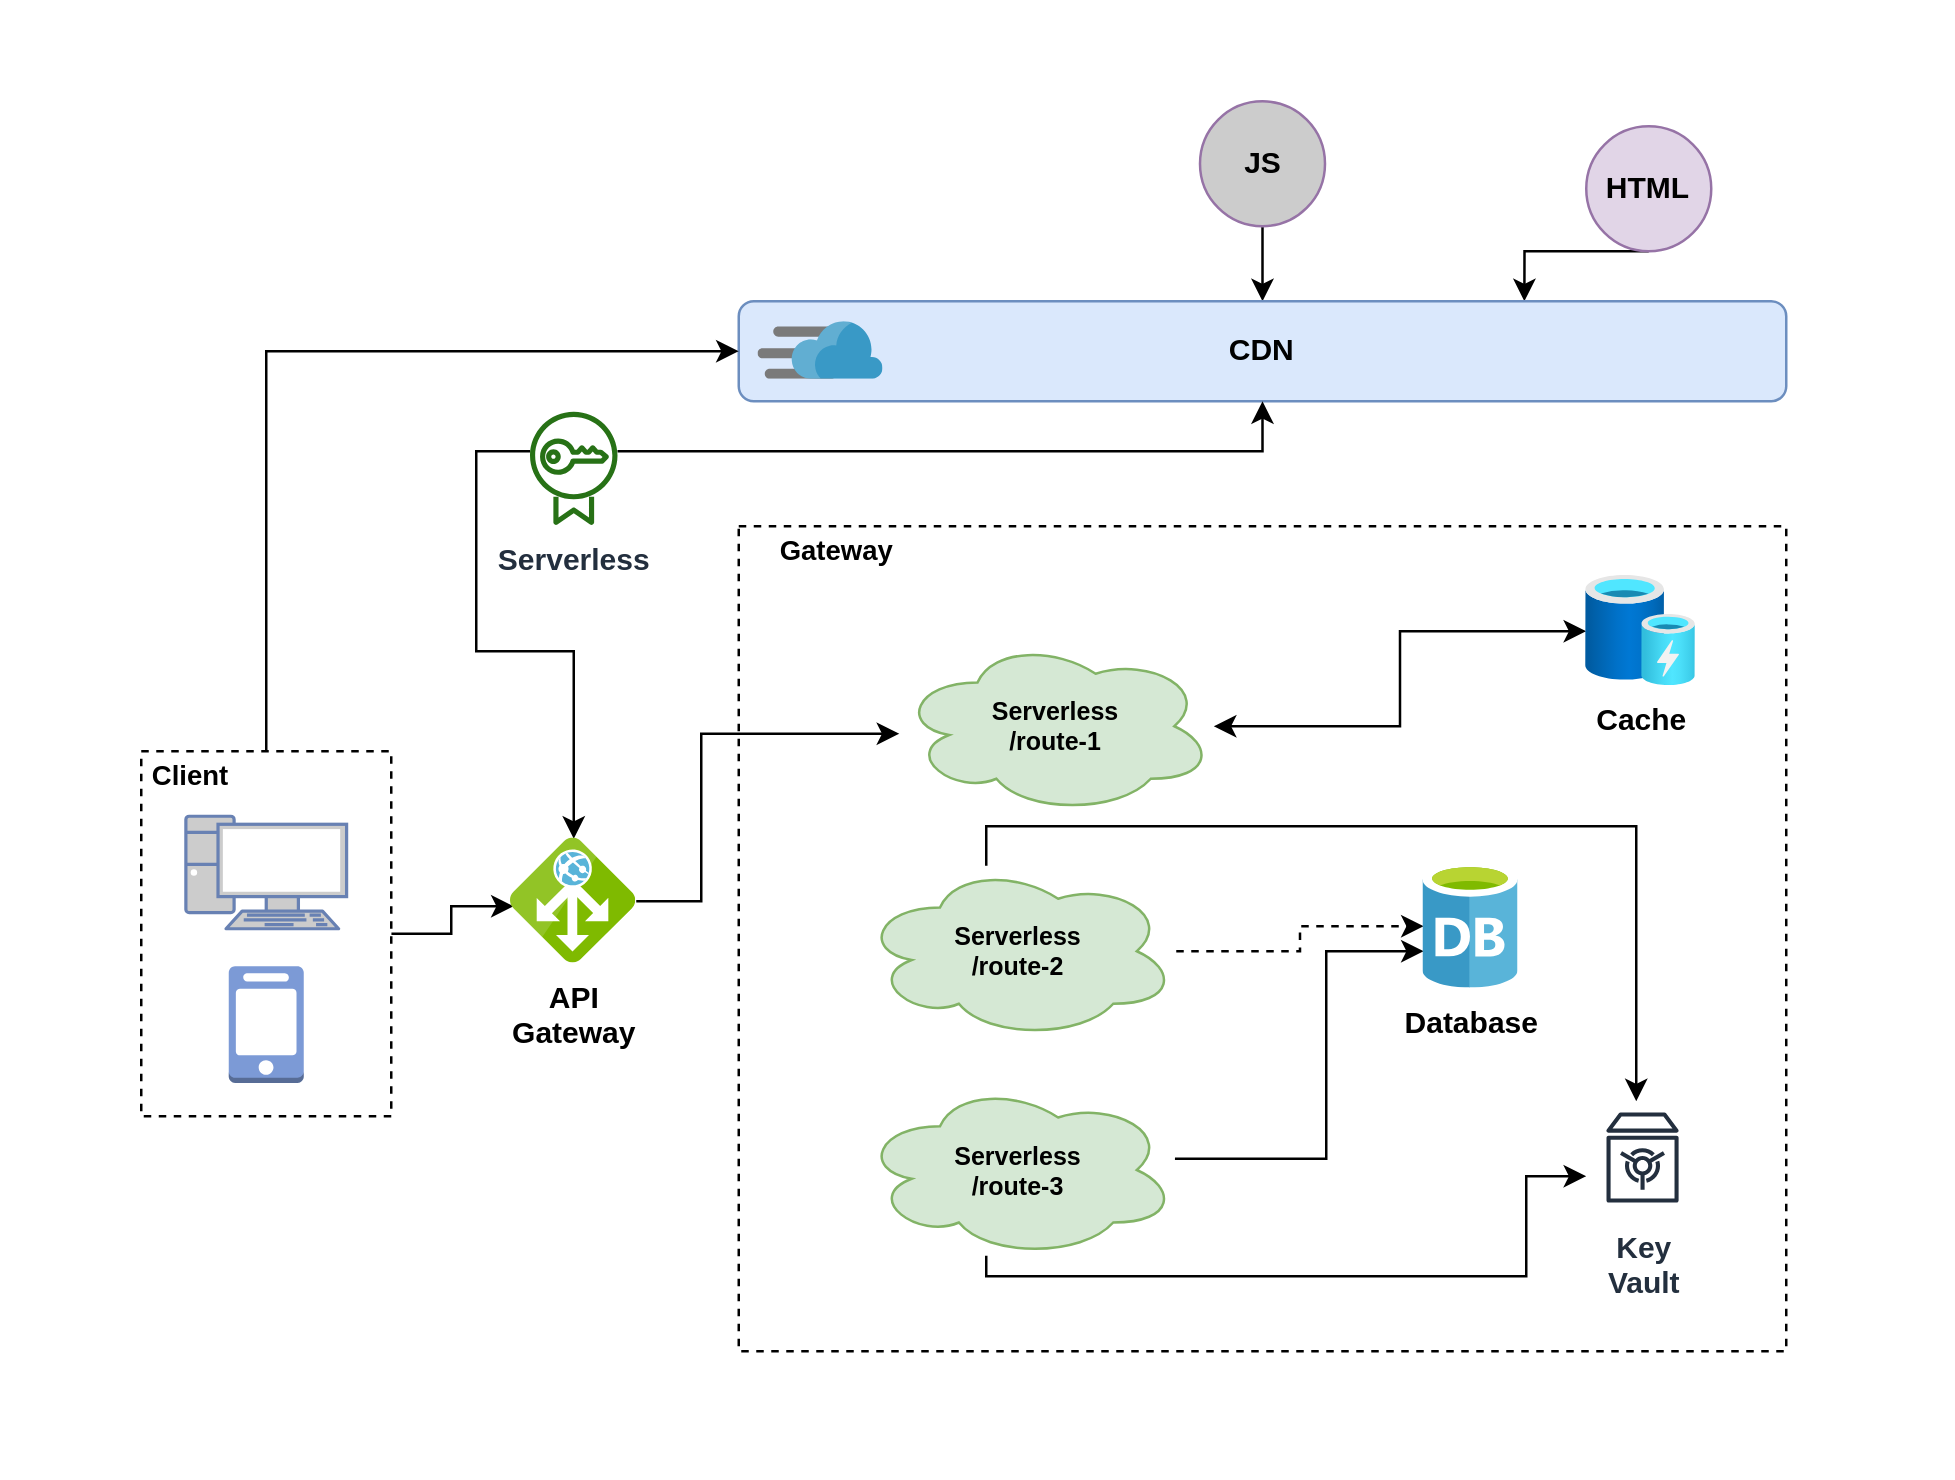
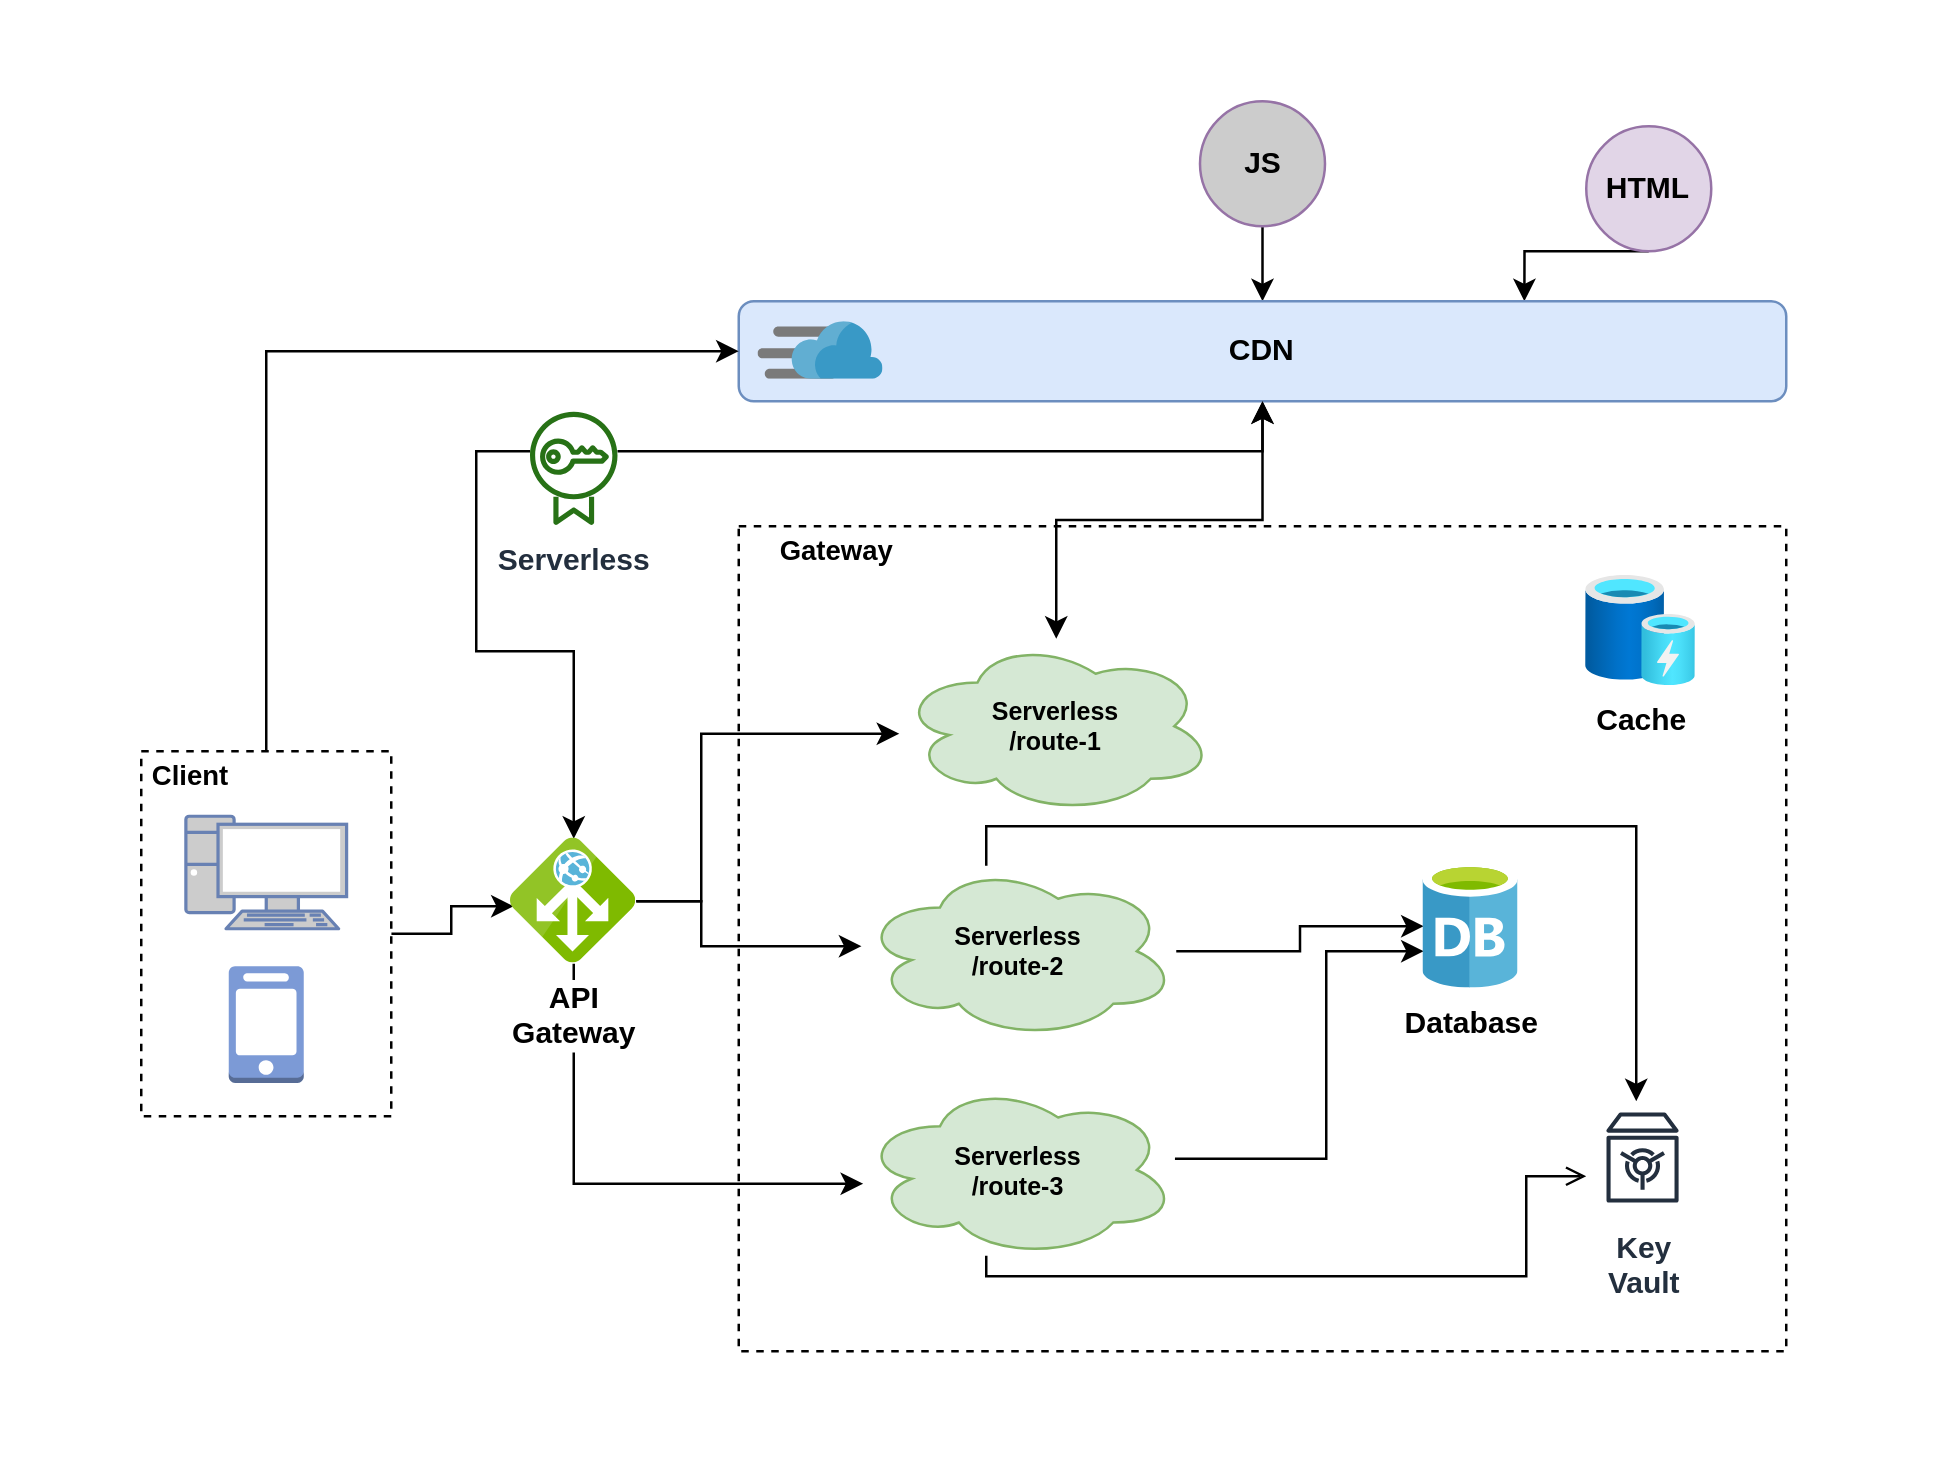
(1400, 679) -> (1139, 520)
(1300, 944) -> (1300, 944)
none -> (753, 946)
(1568, 1176) -> (1572, 1176)
none -> (644, 1184)
